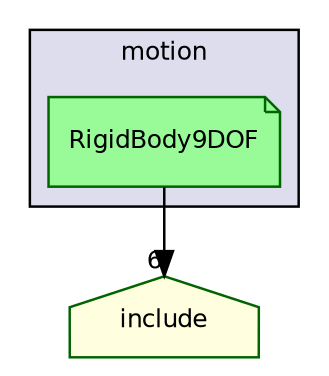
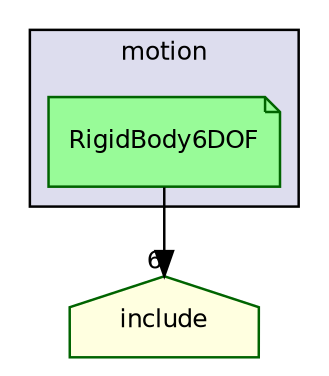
(164, 142) -> (164, 142)
